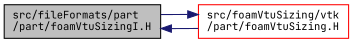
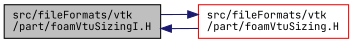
(82, 22) -> (82, 22)
(274, 22) -> (274, 22)
